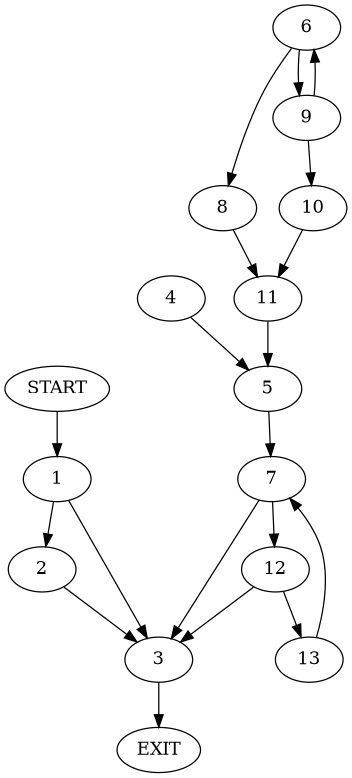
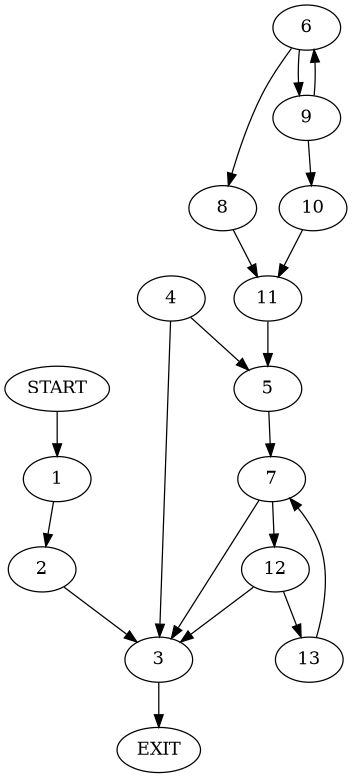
(105, 564) -> (165, 472)
